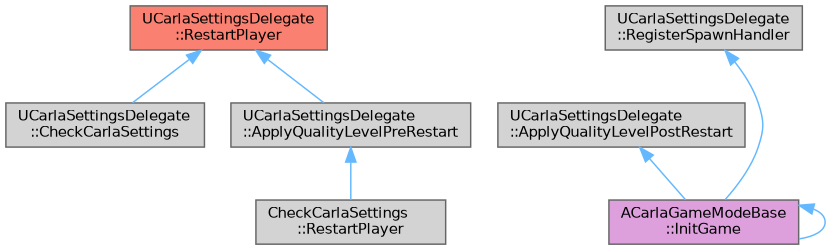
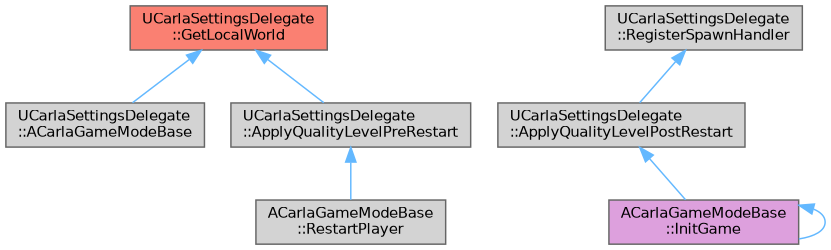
(229, 28) -> (229, 28)
(105, 125) -> (105, 125)
(762, 133) -> (658, 82)
(351, 222) -> (351, 222)
